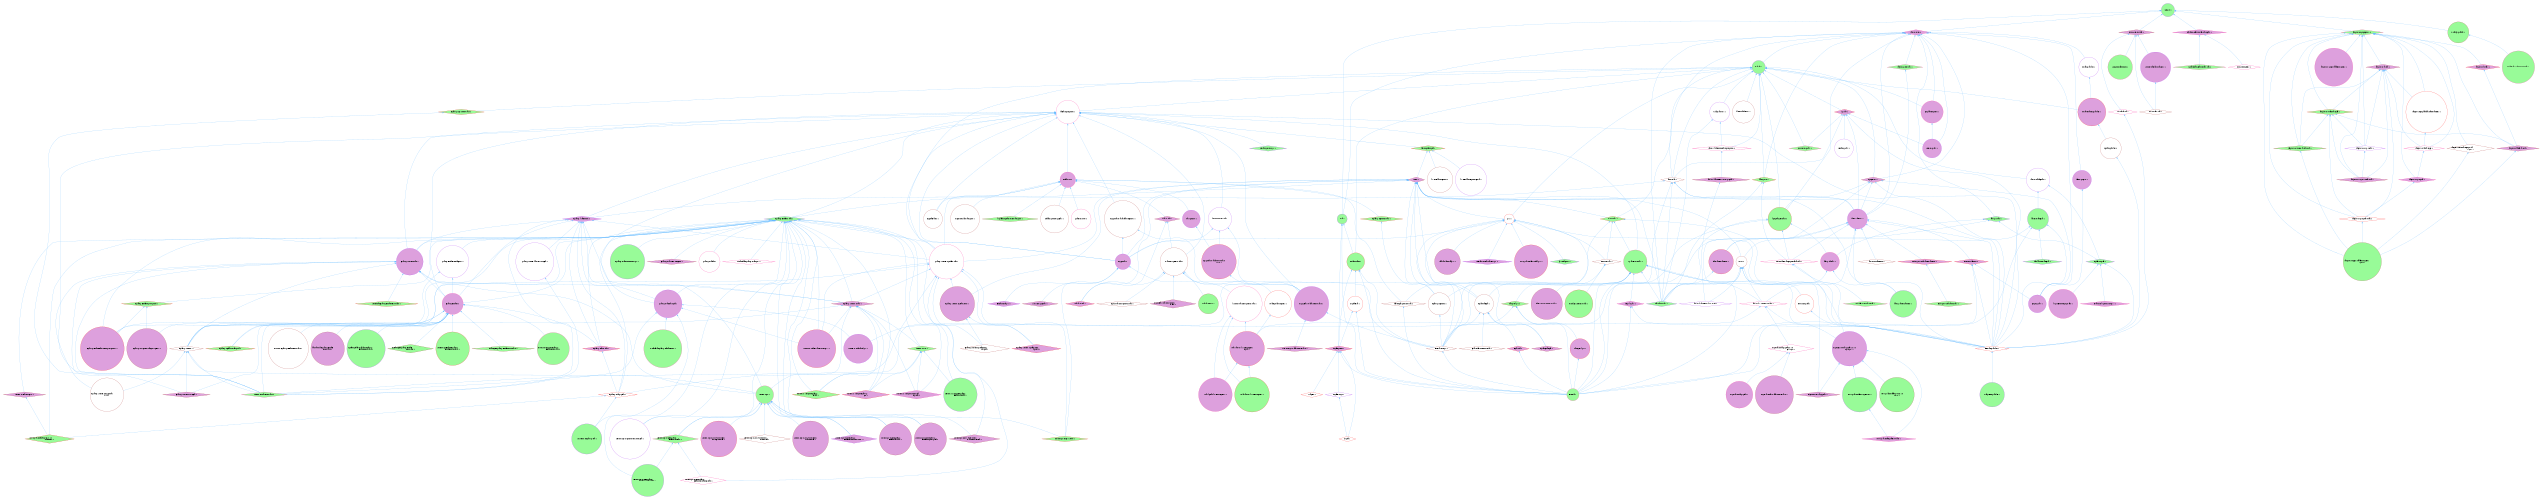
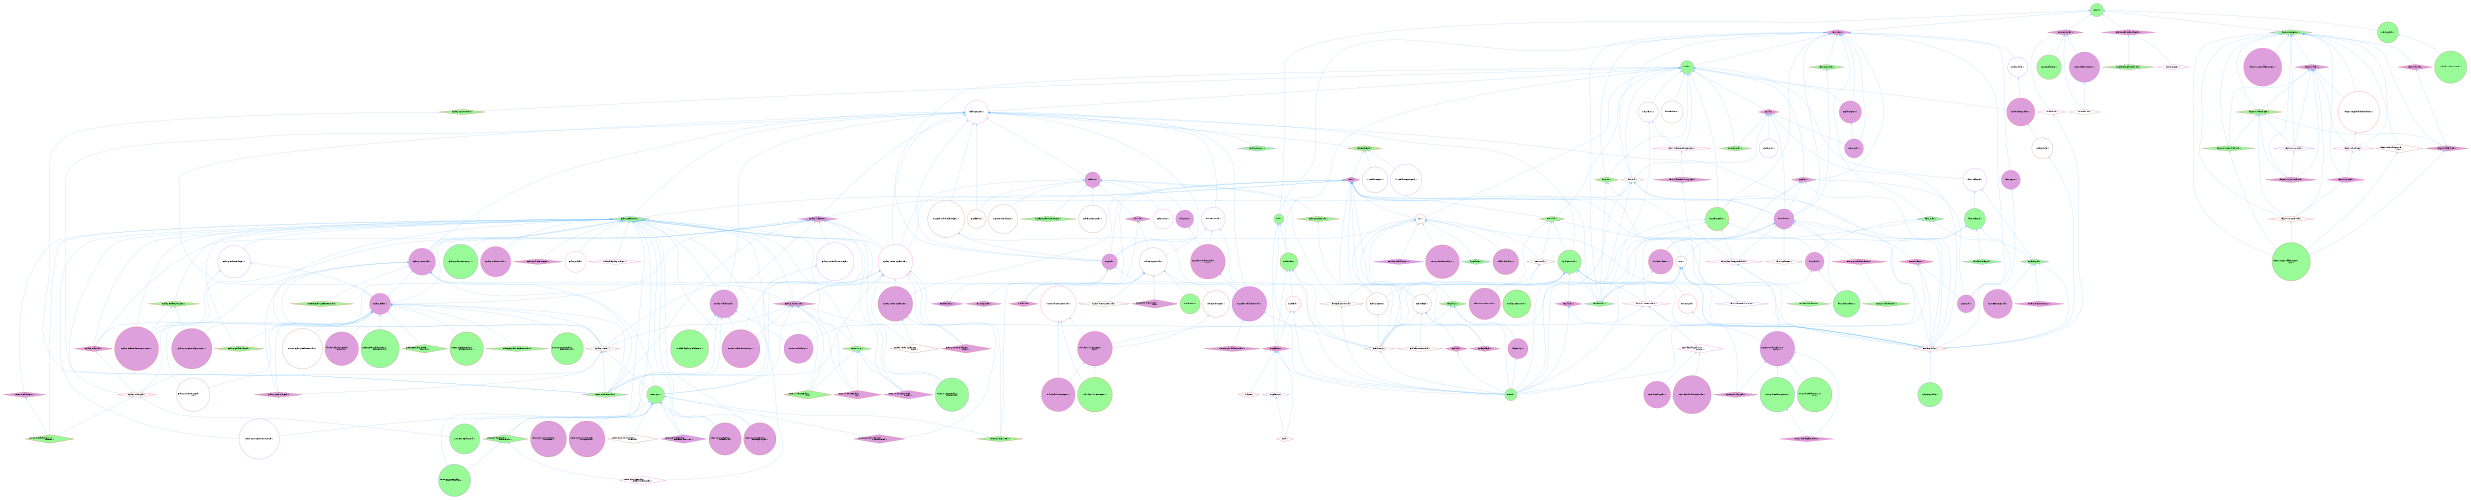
none -> (496, 262)
